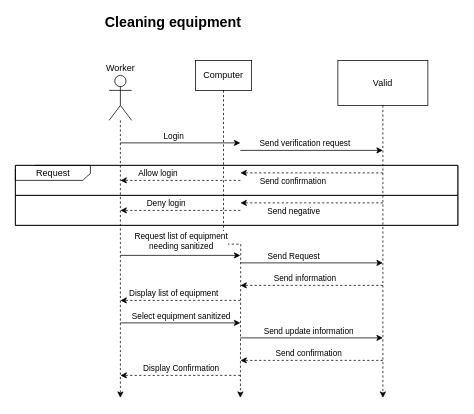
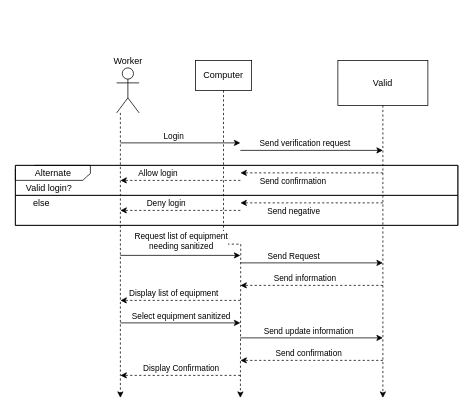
(173, 23) -> none
(120, 98) -> (128, 90)
(53, 173) -> (53, 173)
none -> (49, 188)
none -> (42, 203)
